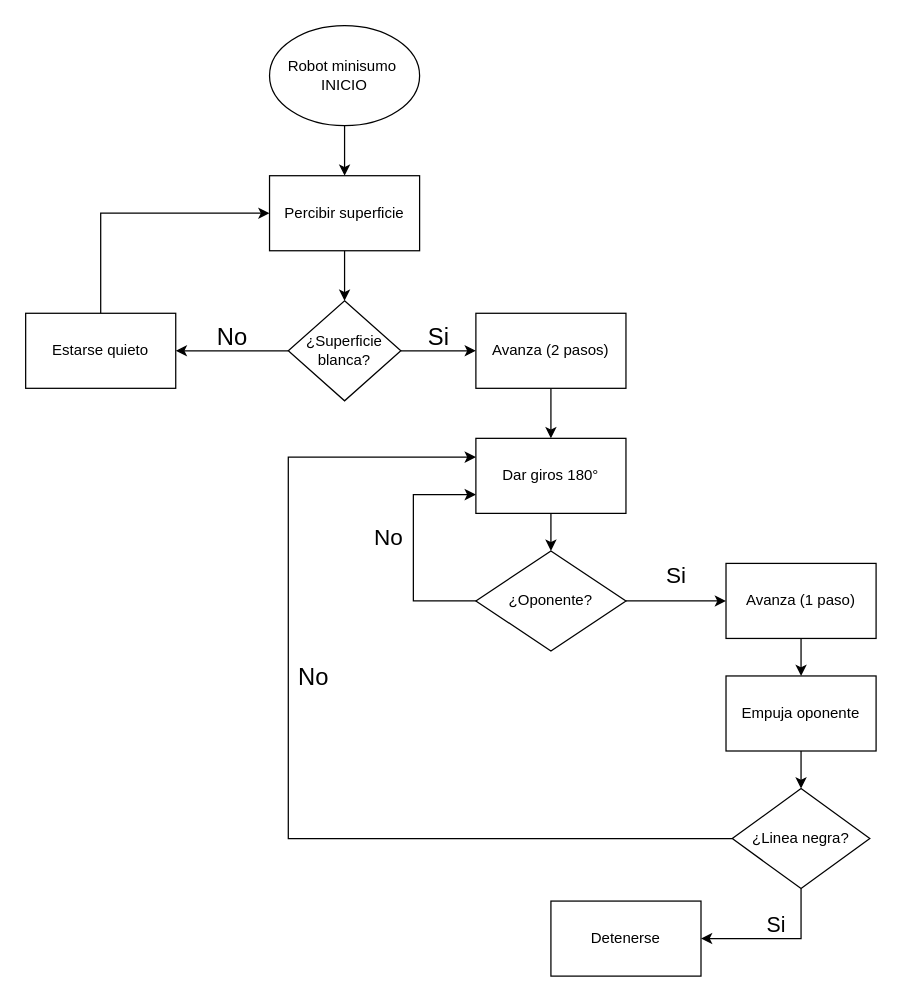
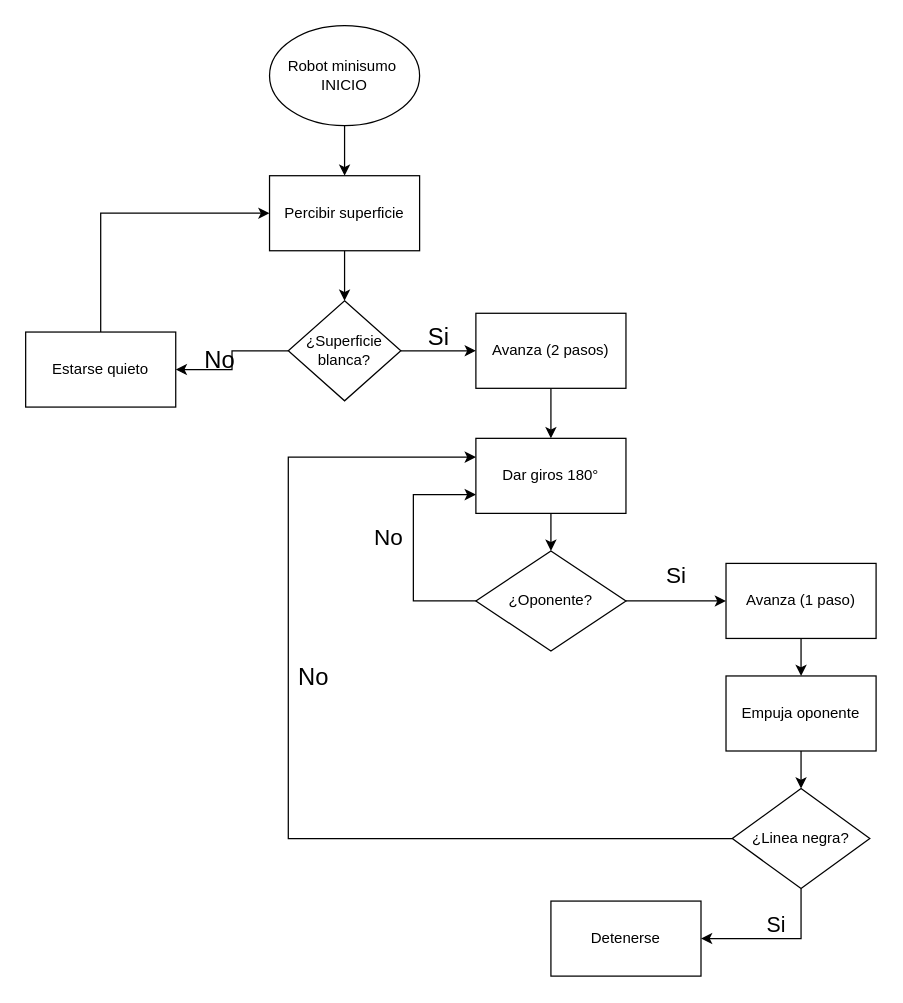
(101, 351) -> (101, 369)
